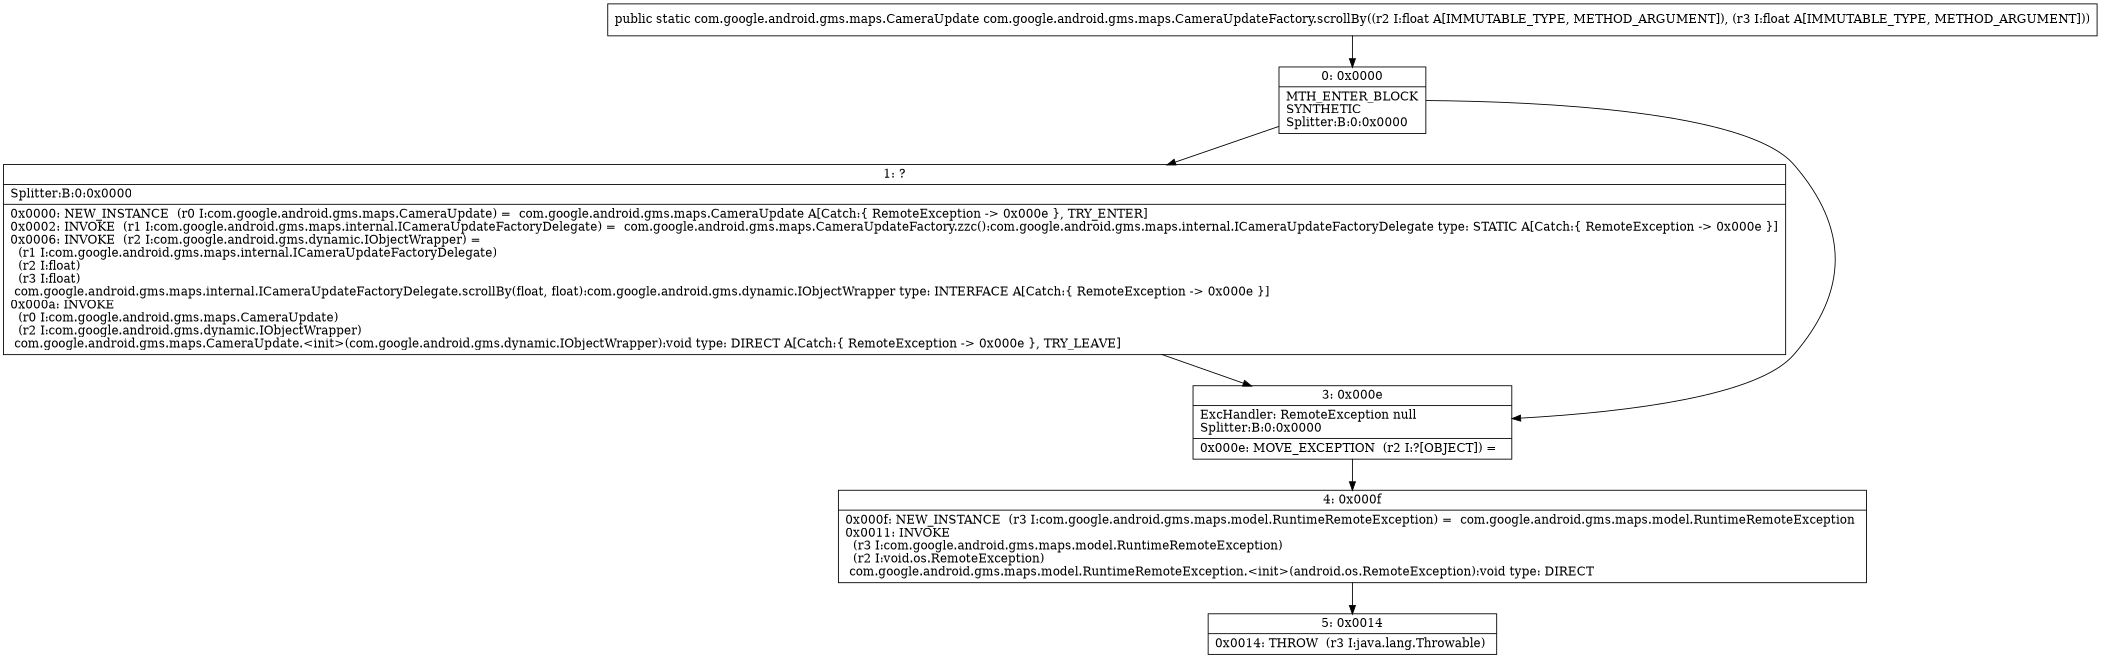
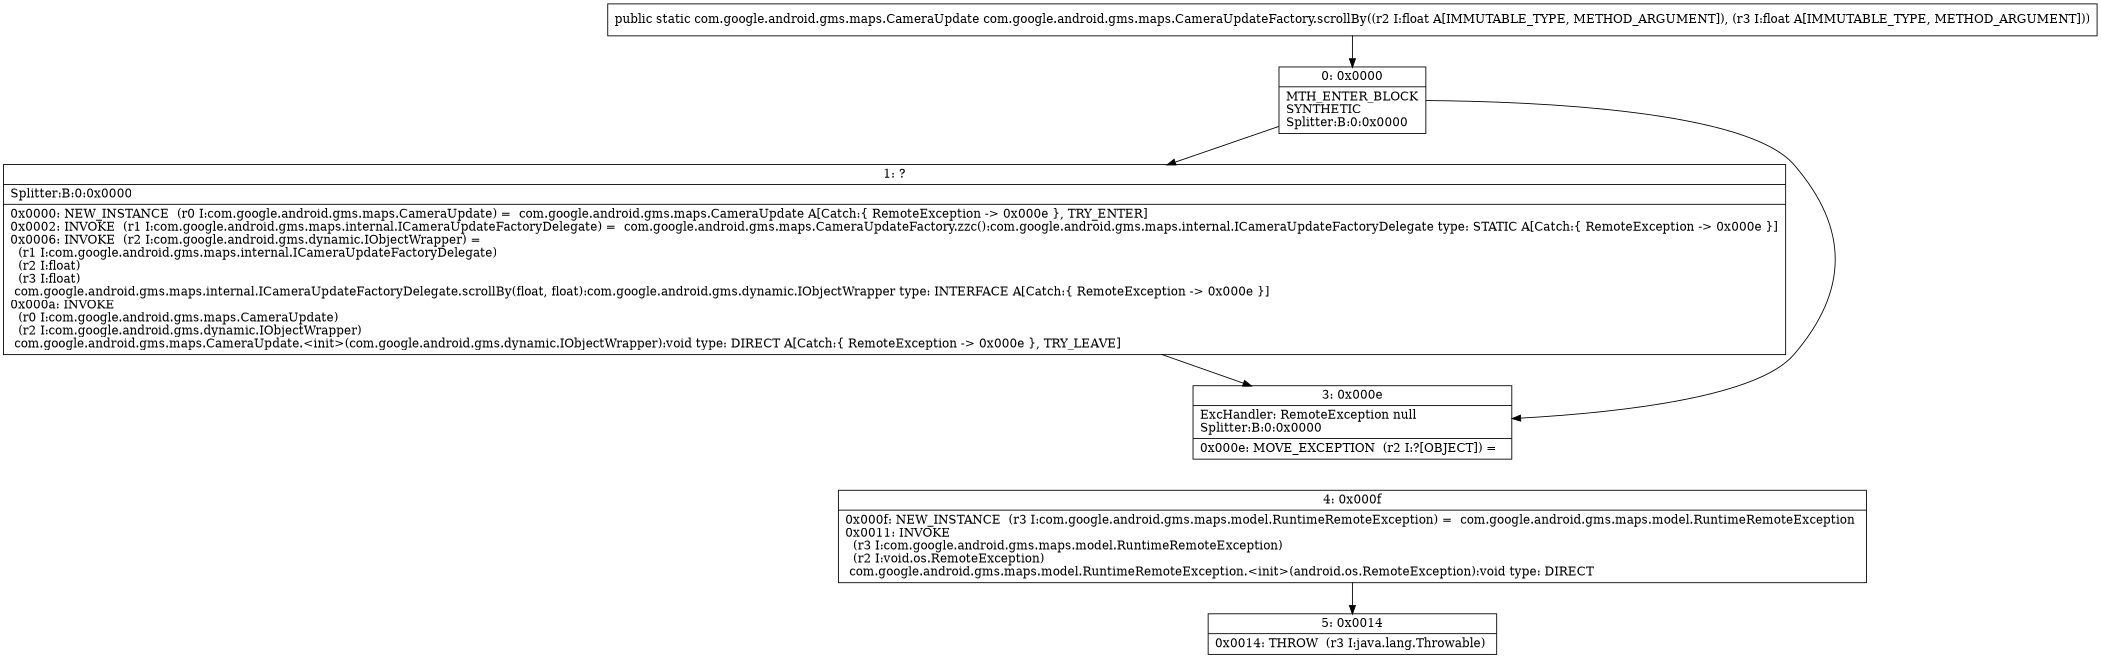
(1352, 470) -> none
